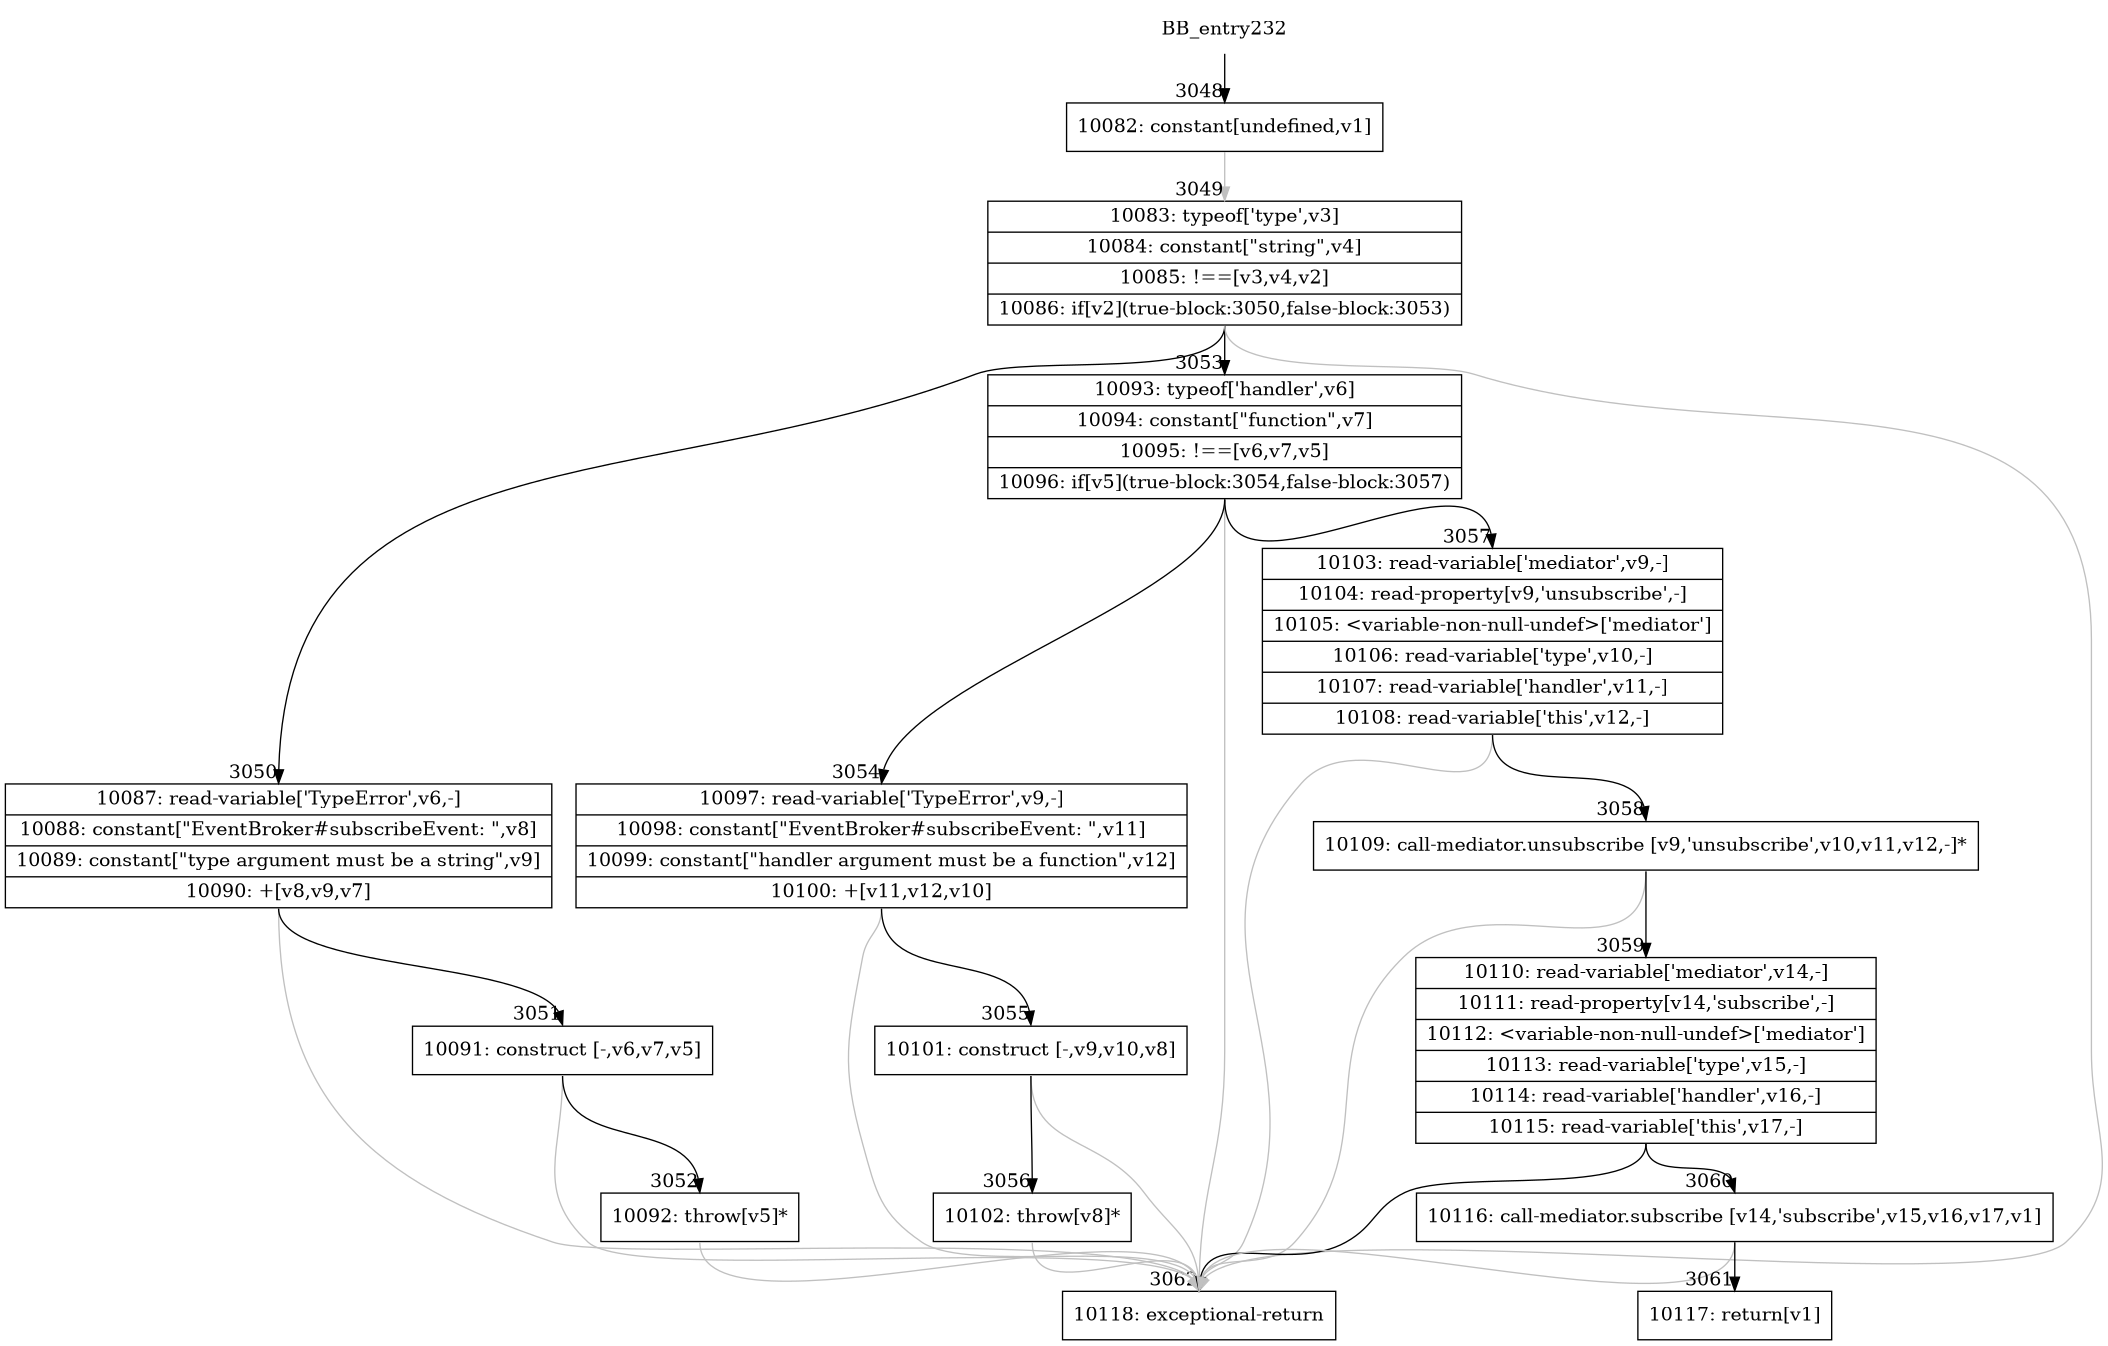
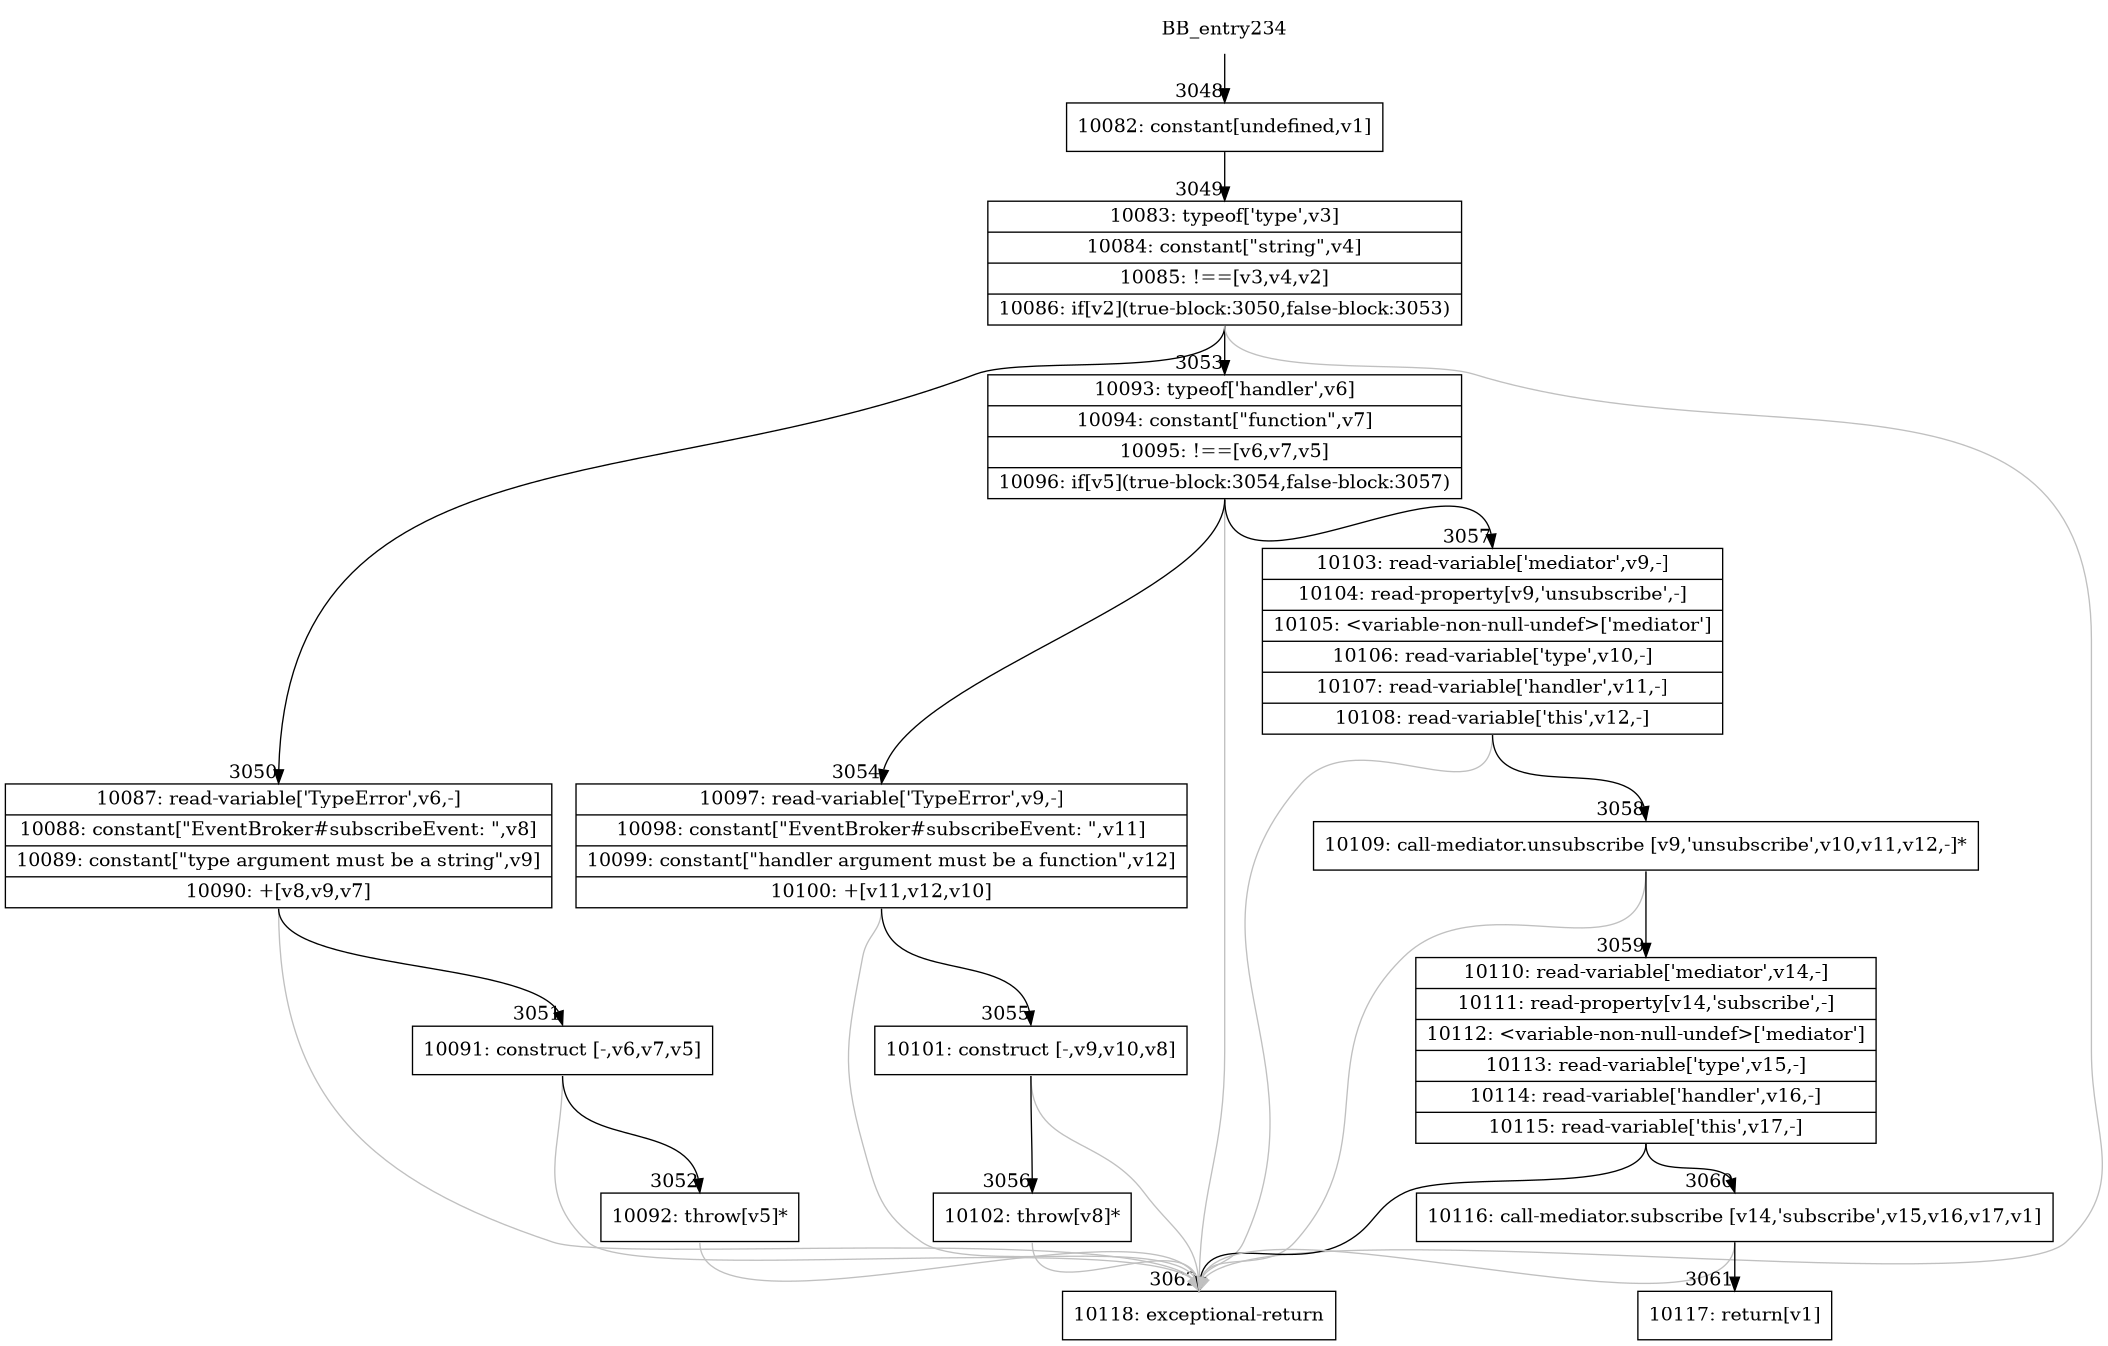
(1225, 30) -> (1225, 30)
(1225, 169) -> (1225, 169)
